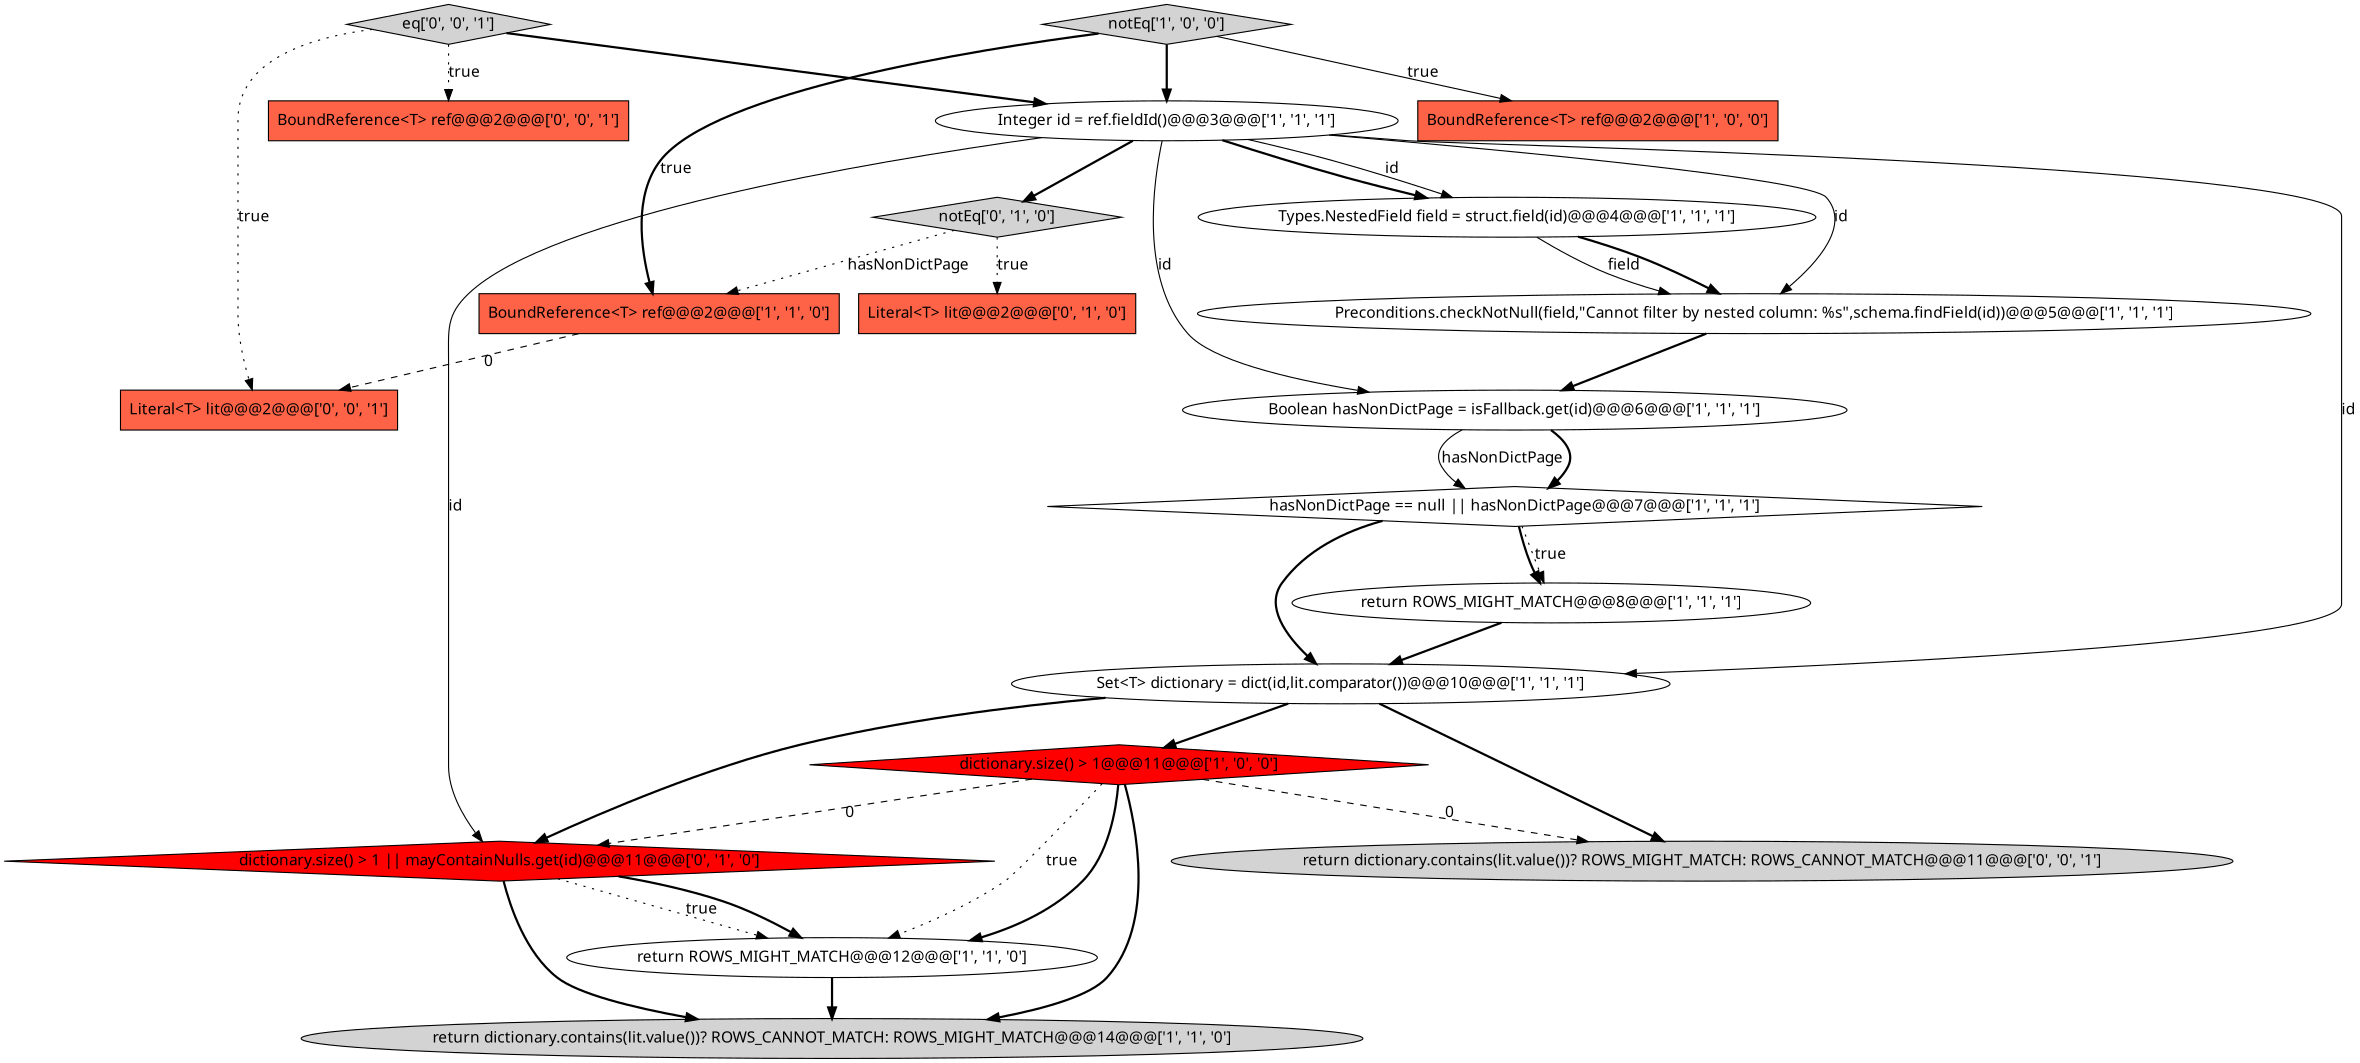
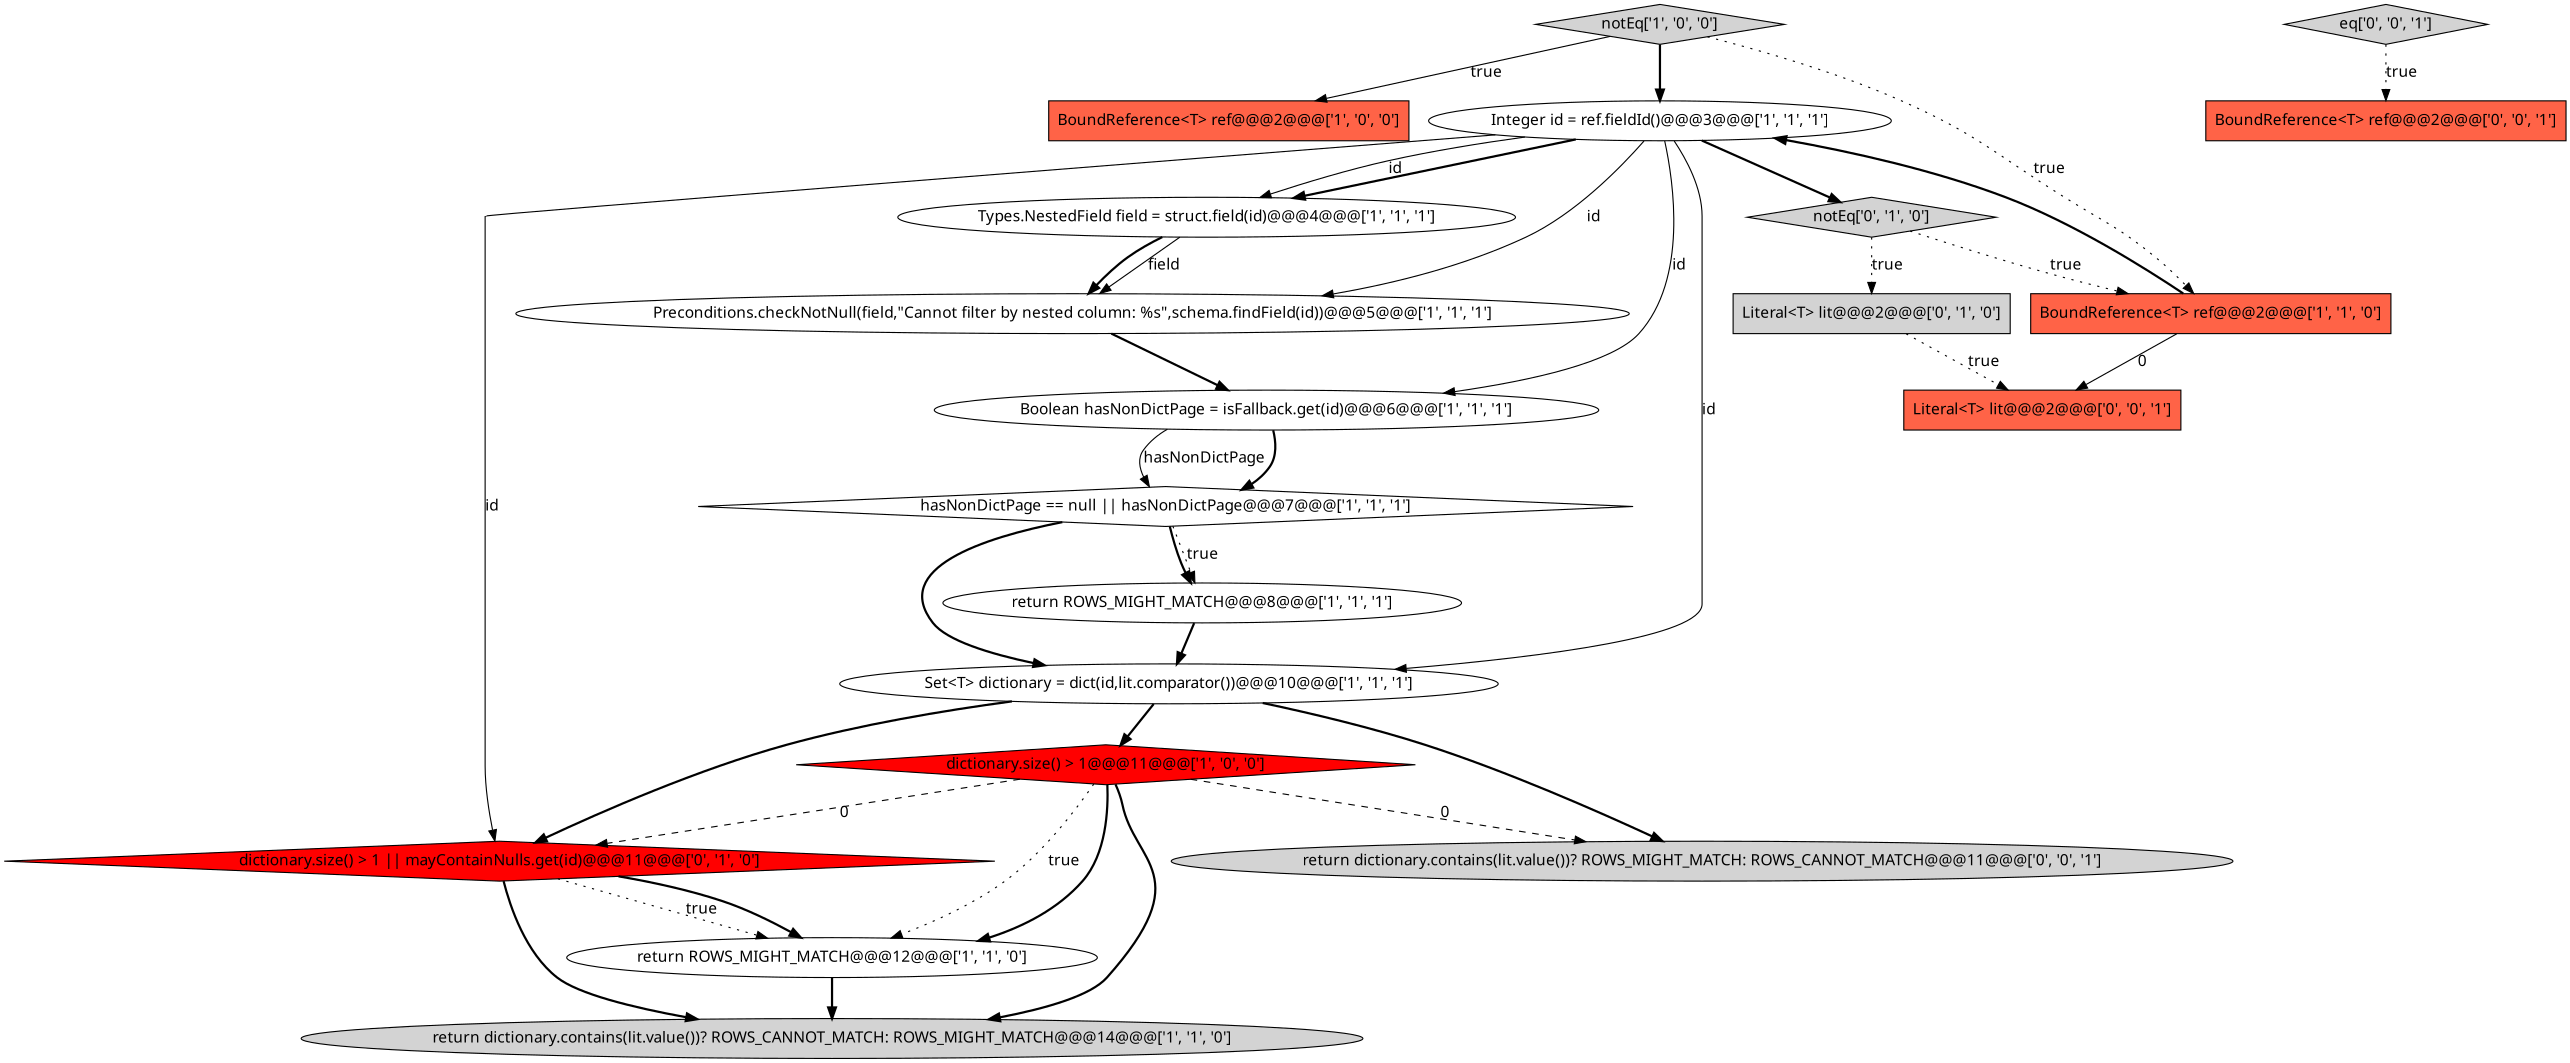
(770, 68) -> (1994, 193)
(810, 89) -> (1962, 131)
(238, 162) -> (1952, 359)
(909, 265) -> (2066, 265)
(997, 314) -> (1872, 314)
(464, 361) -> (2131, 359)
